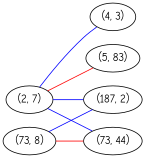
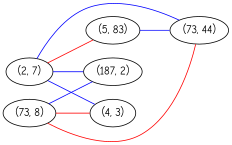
none -> (155, 30)
none -> (73, 113)
